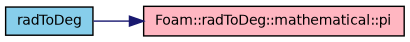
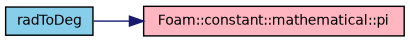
(274, 21) -> (274, 21)
